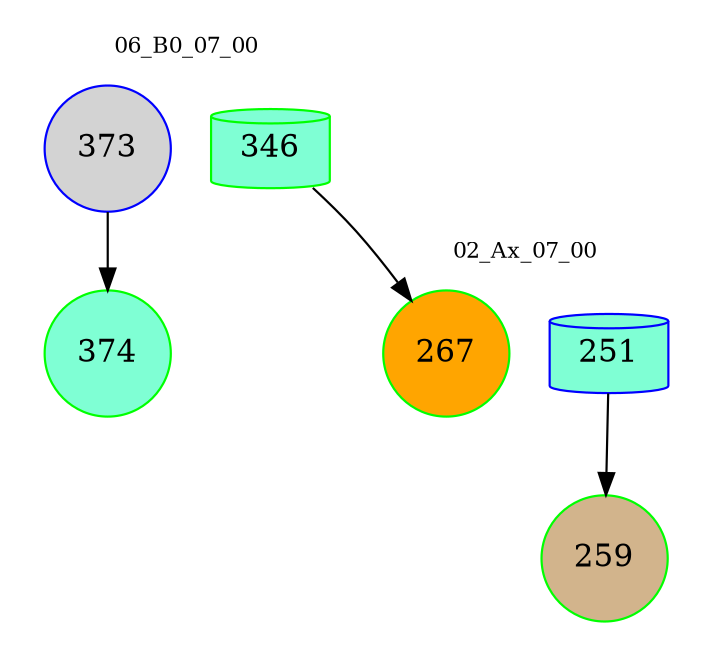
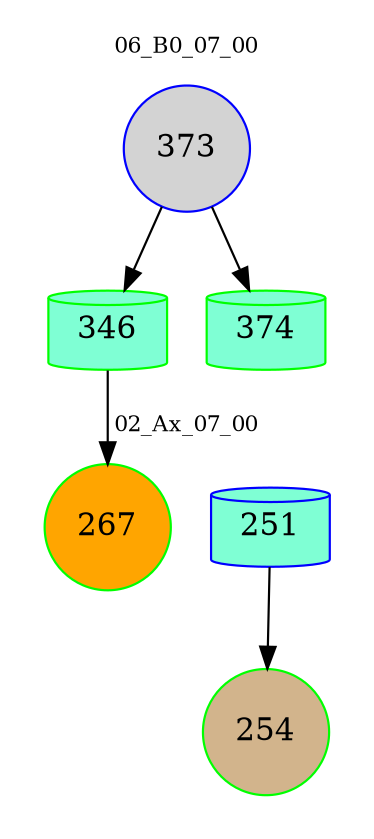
none -> (148, 238)
(108, 354) -> (266, 330)
(605, 558) -> (266, 732)
